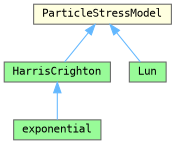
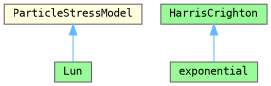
(77, 47) -> none
